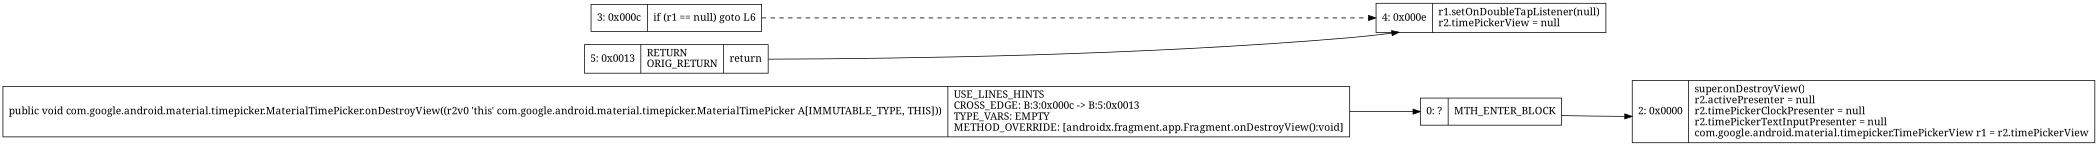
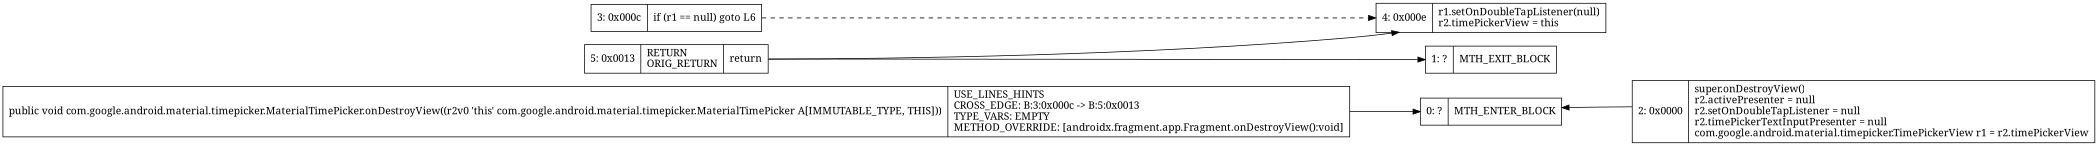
(1499, 23) -> (1499, 23)
none -> (1491, 60)
(1780, 111) -> (1778, 111)
(1593, 116) -> (1601, 107)
